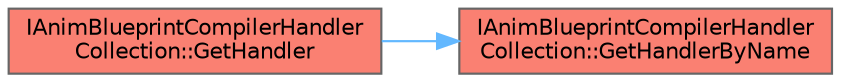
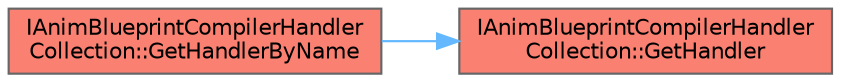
(409, 41) -> (409, 41)
